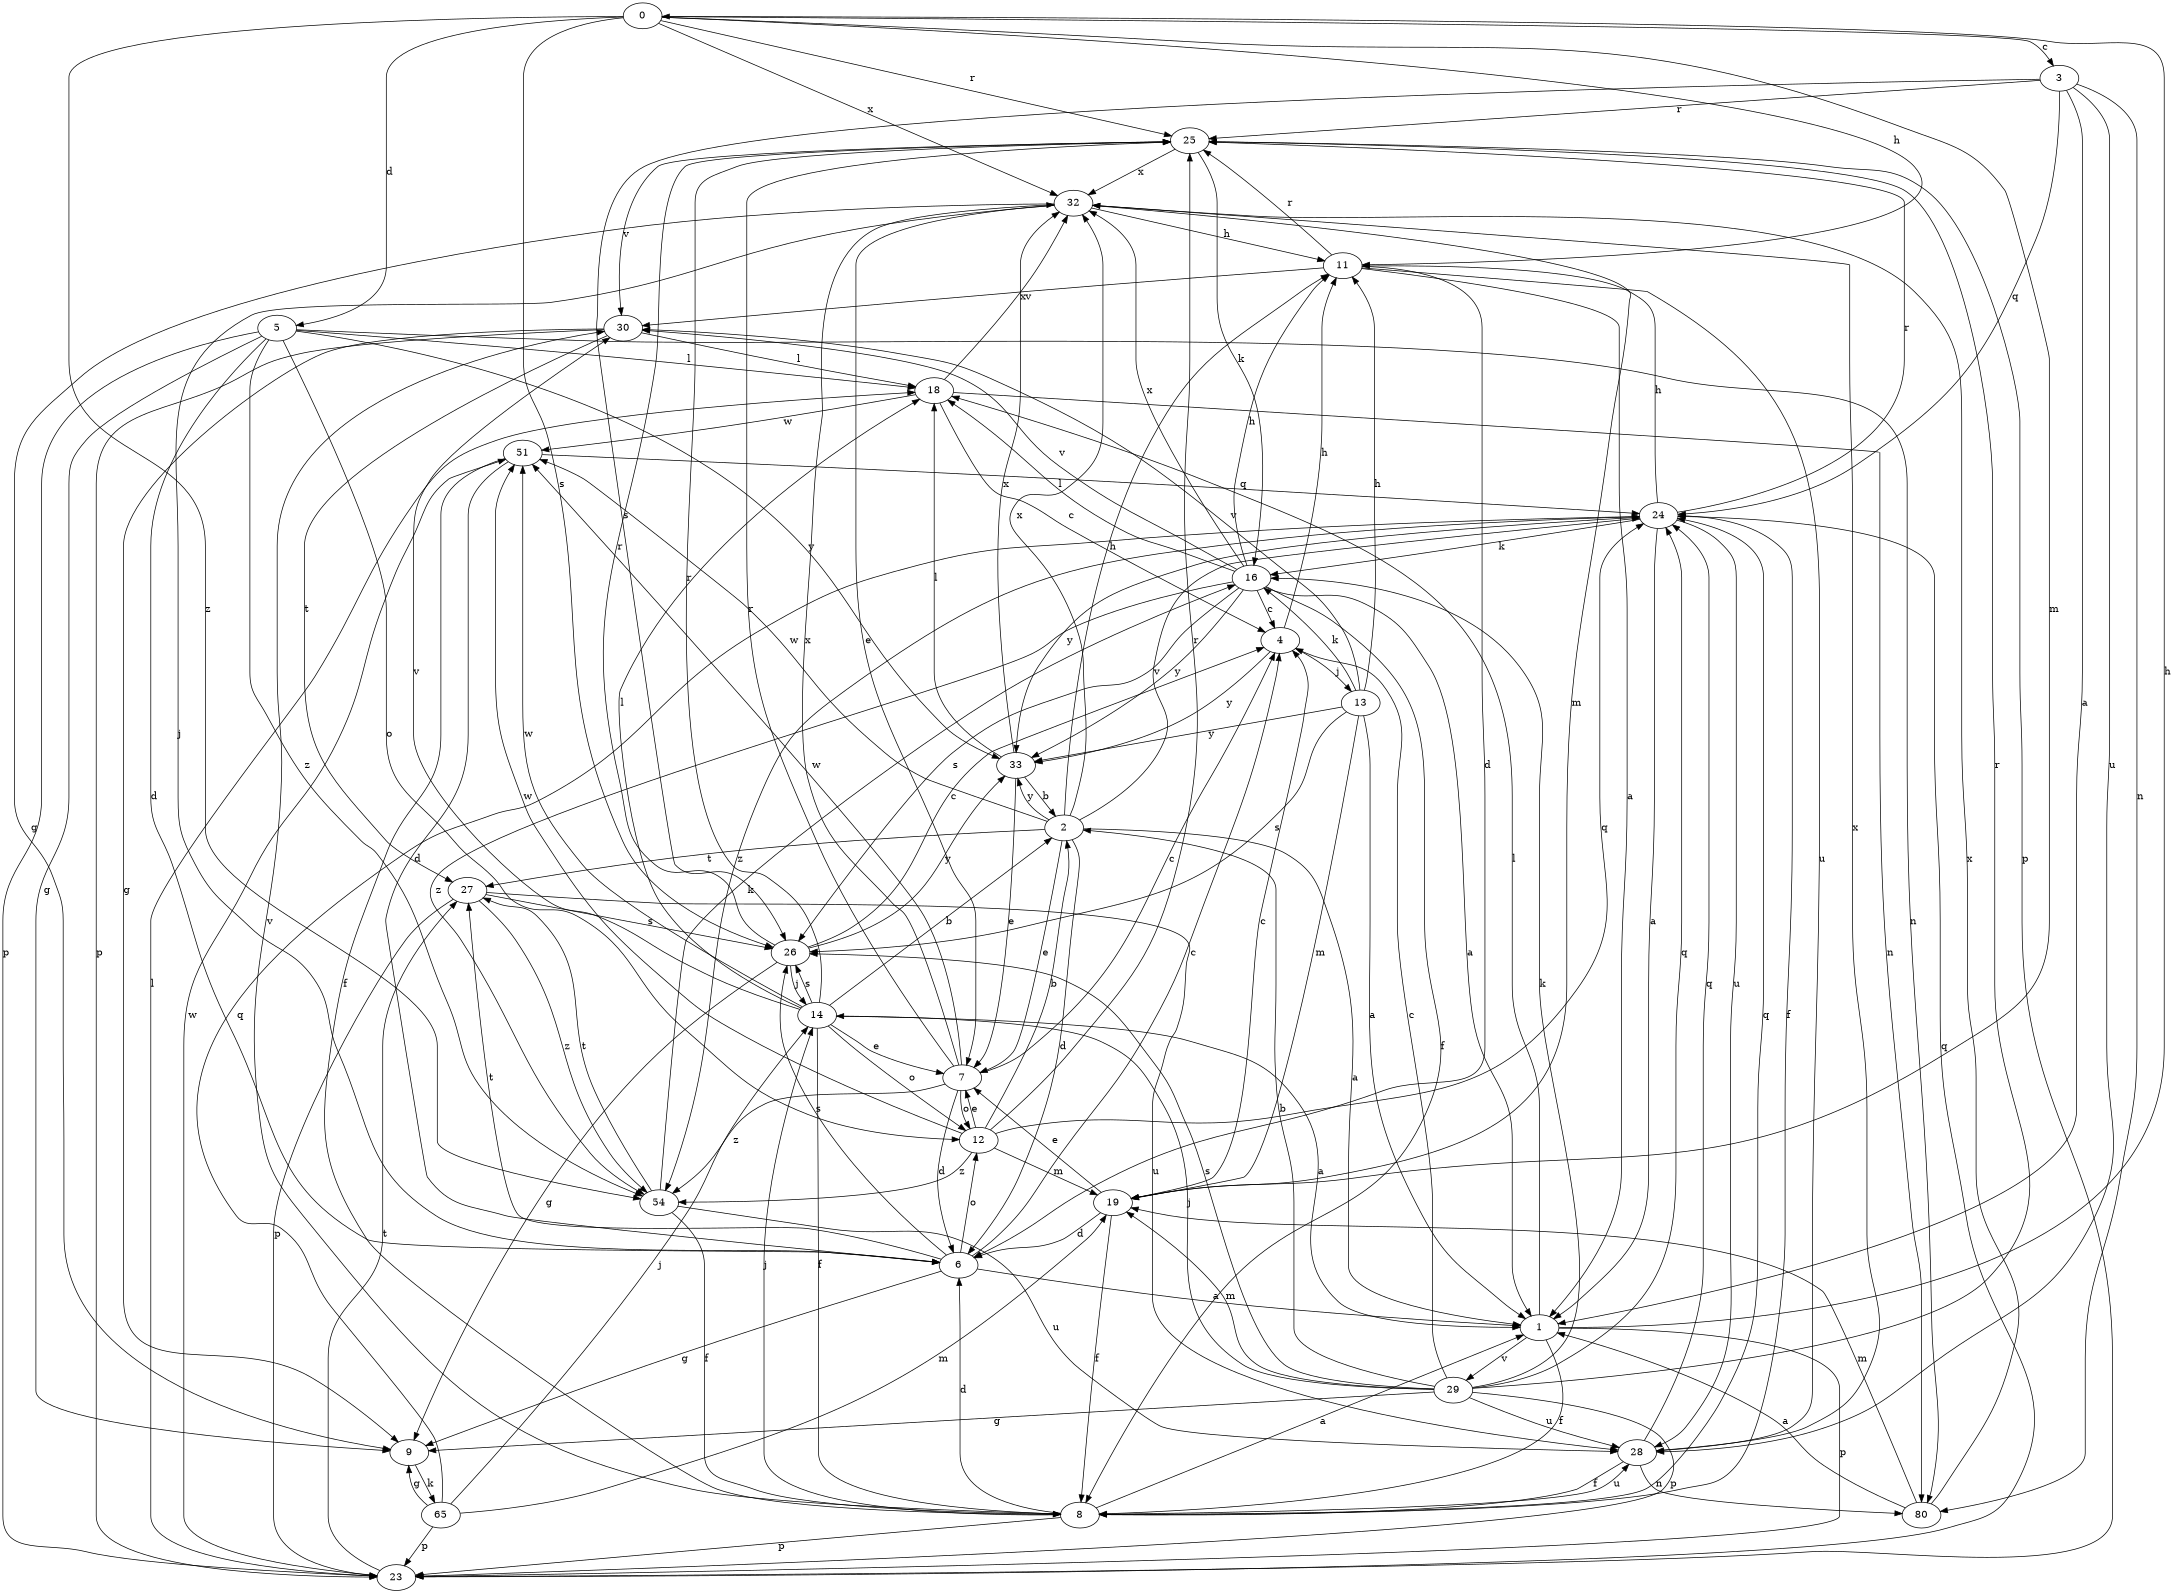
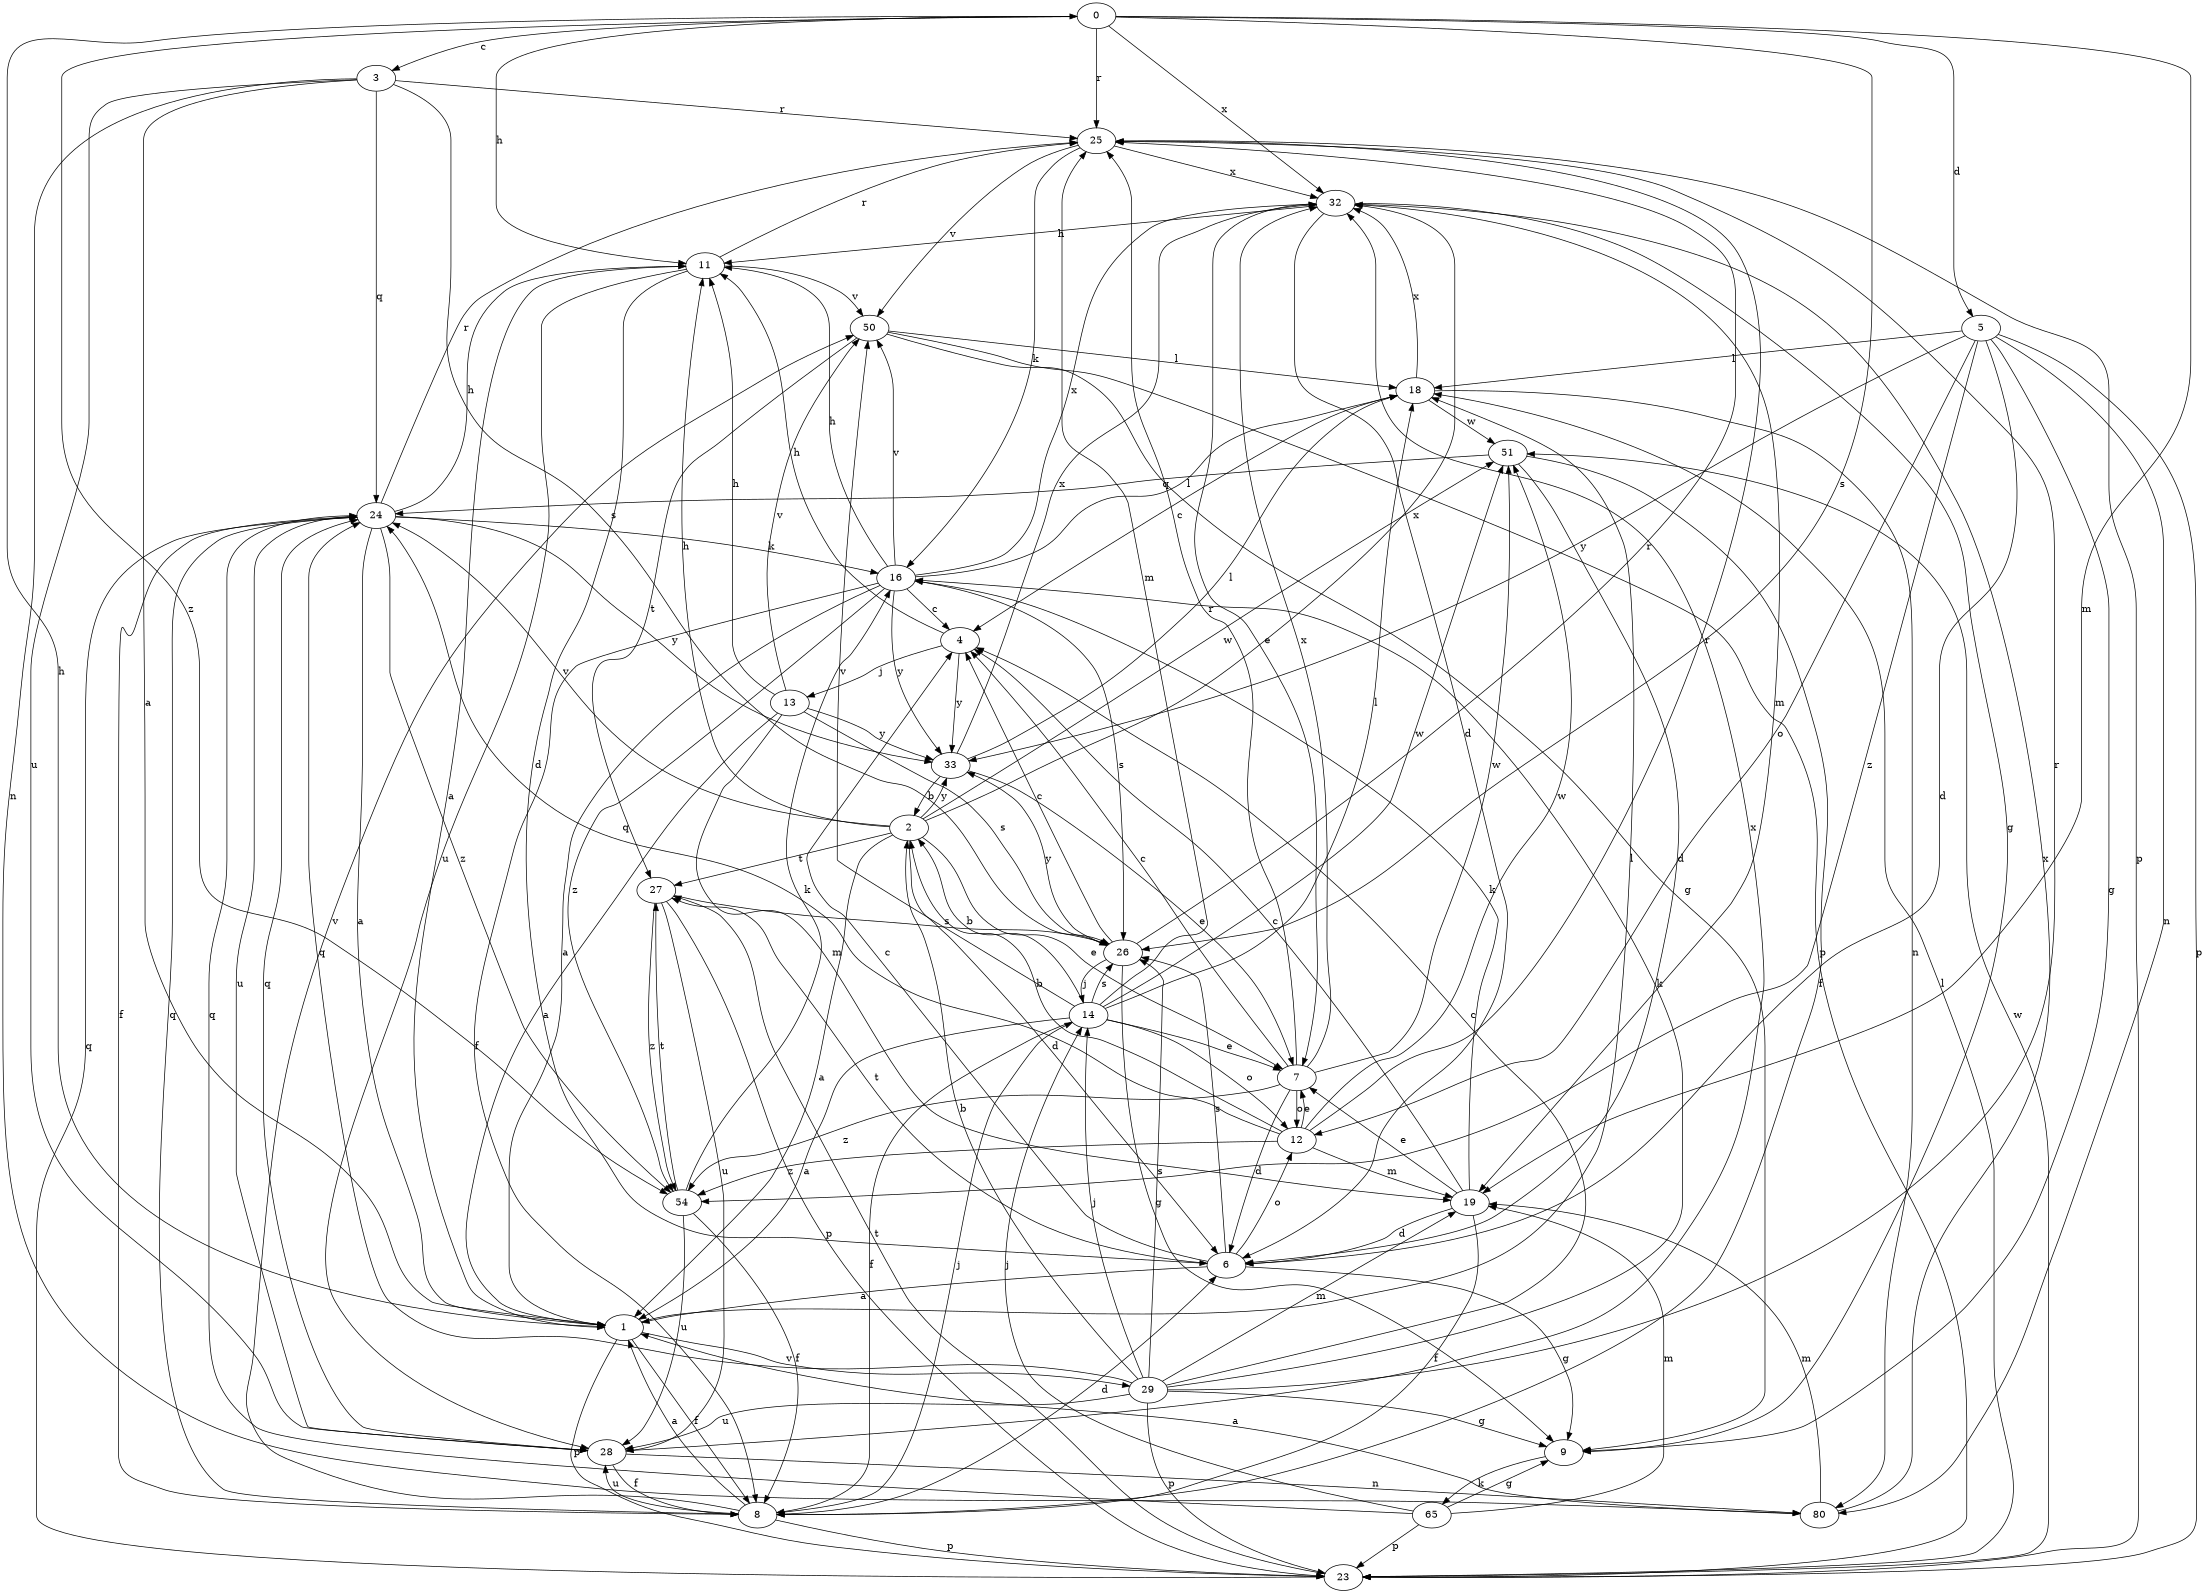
(623, 328) -> (870, 328)
(689, 578) -> (1150, 578)
(1318, 637) -> (1374, 791)
(180, 734) -> (1468, 734)
